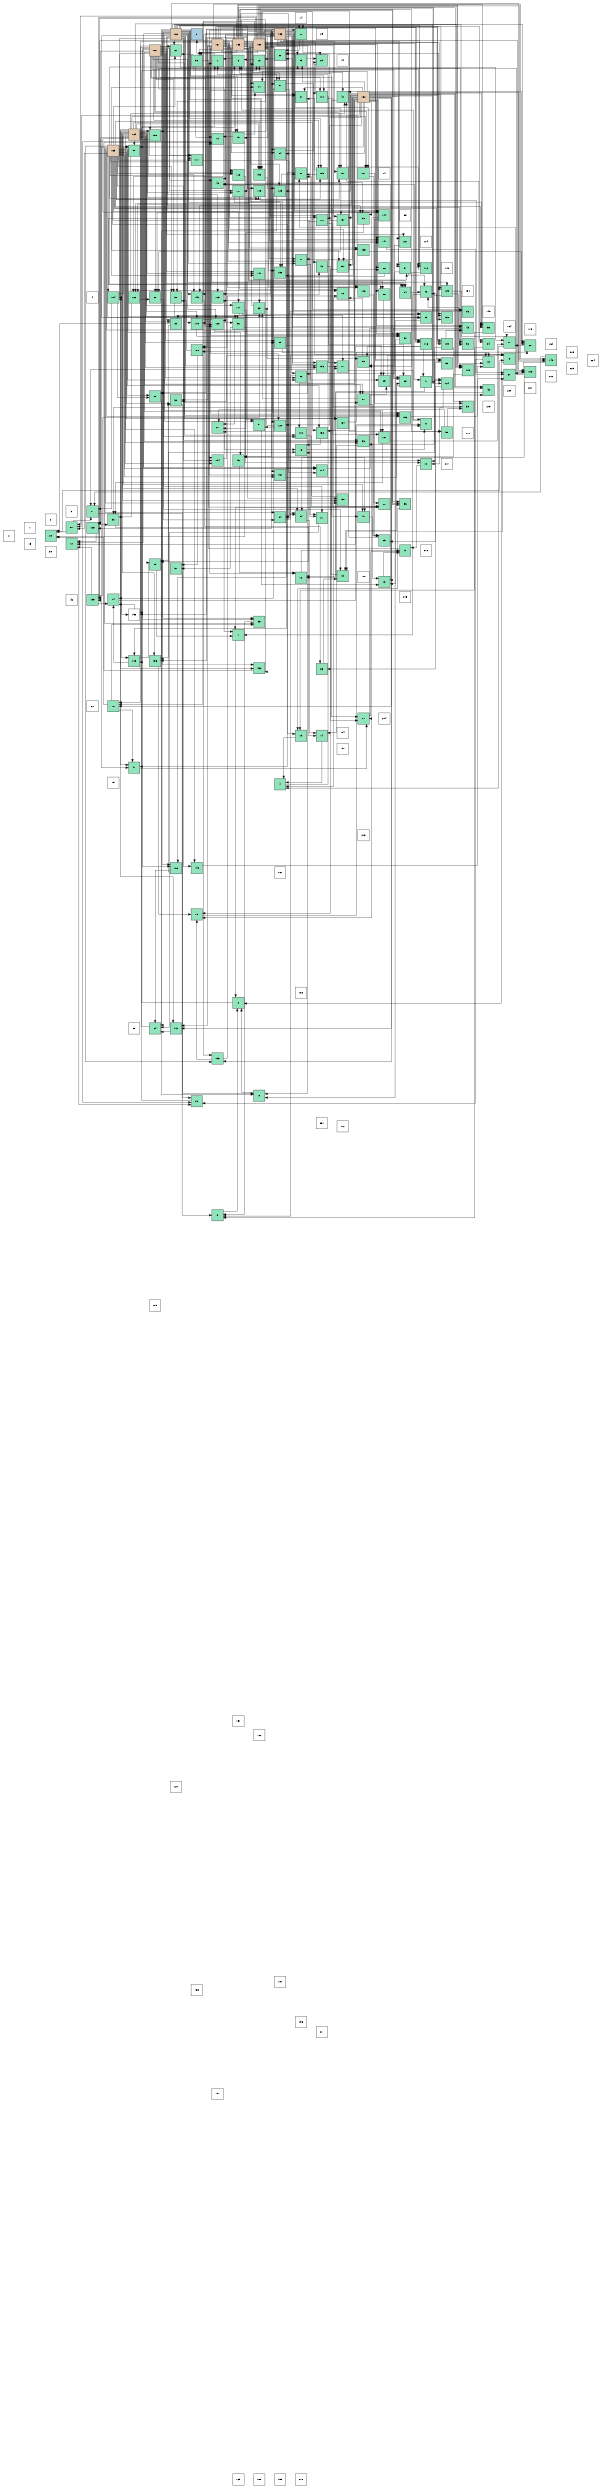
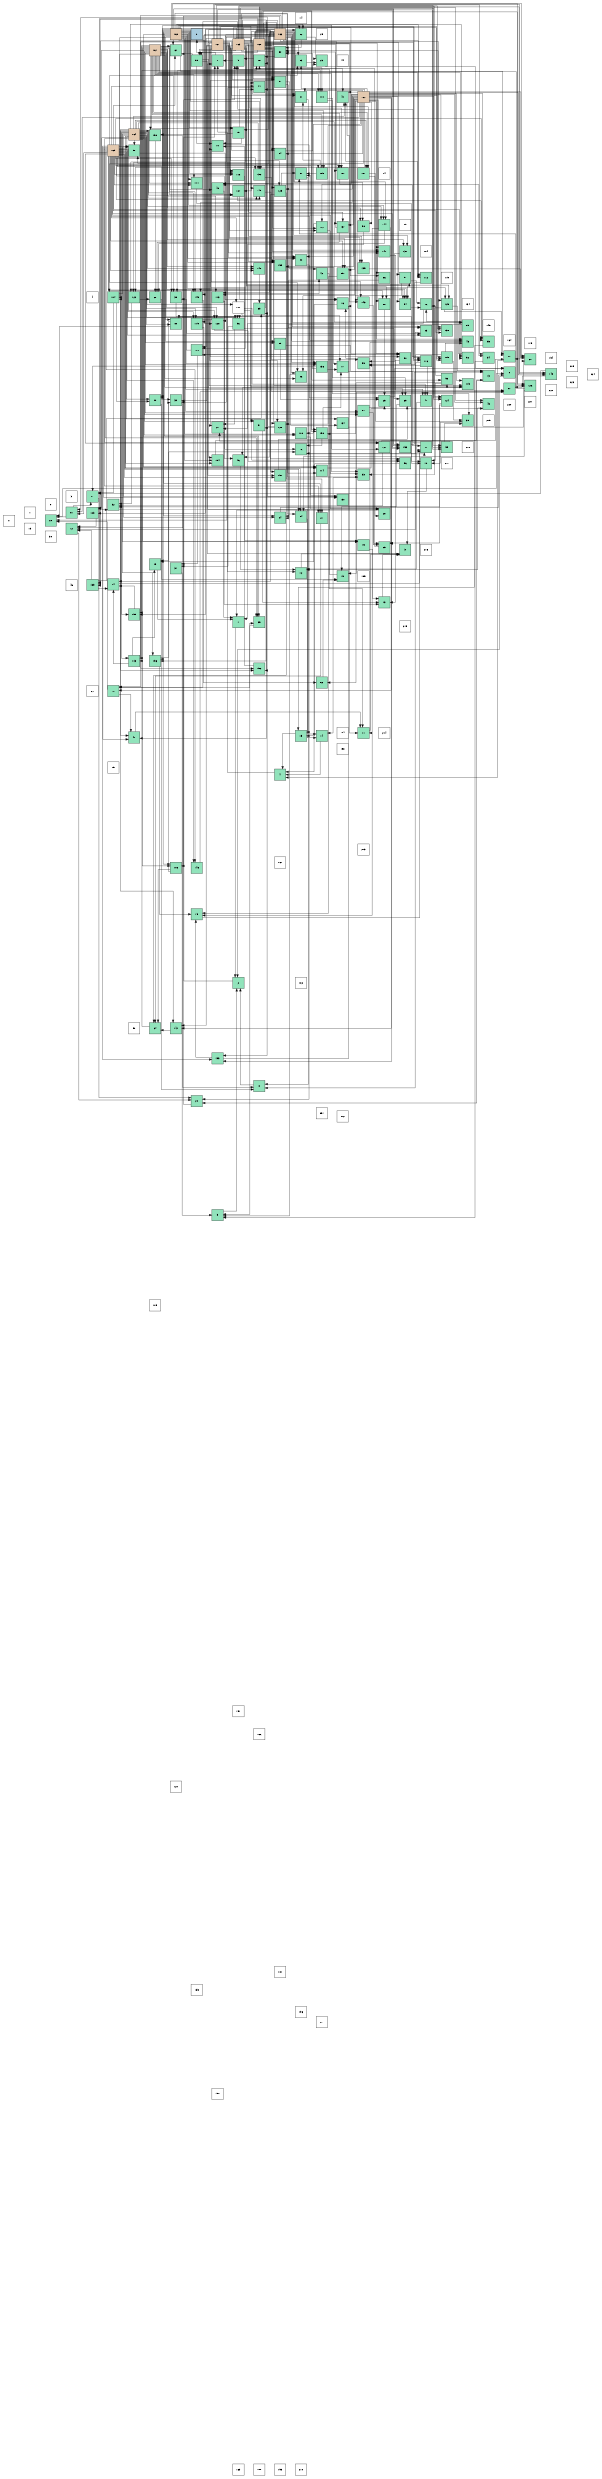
(482, 10) -> none
none -> (433, 103)
(398, 167) -> (398, 185)
(238, 308) -> (238, 308)
(269, 399) -> none
(134, 615) -> (134, 614)
